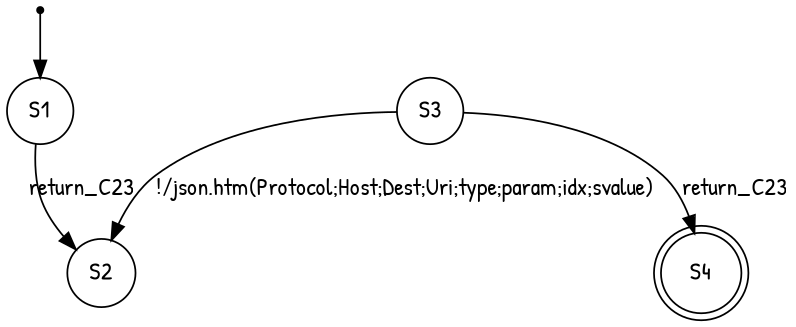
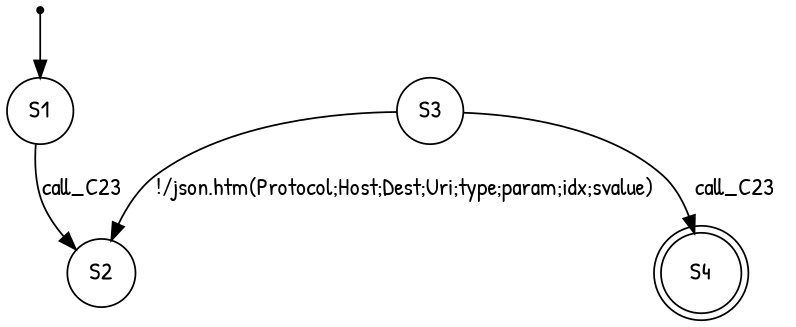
(82, 188) -> (82, 188)
(735, 188) -> (735, 188)
